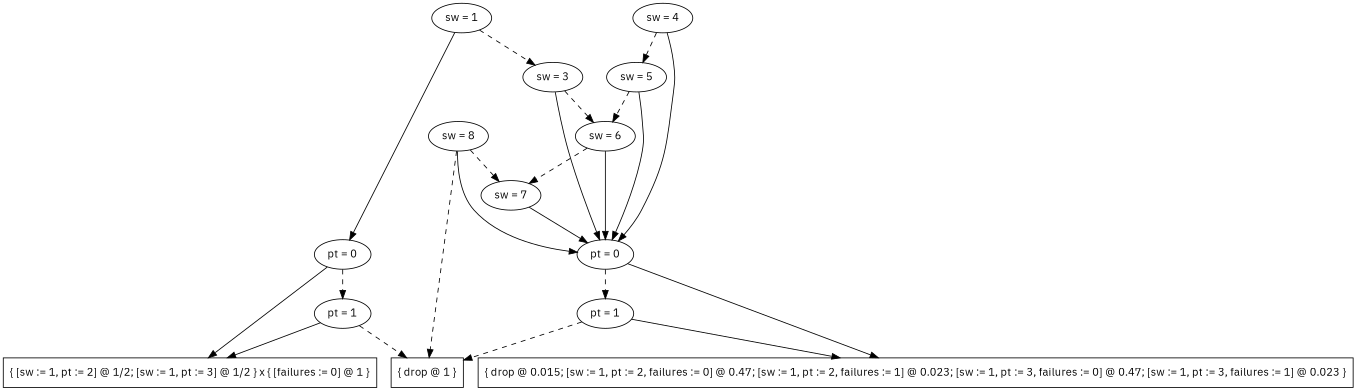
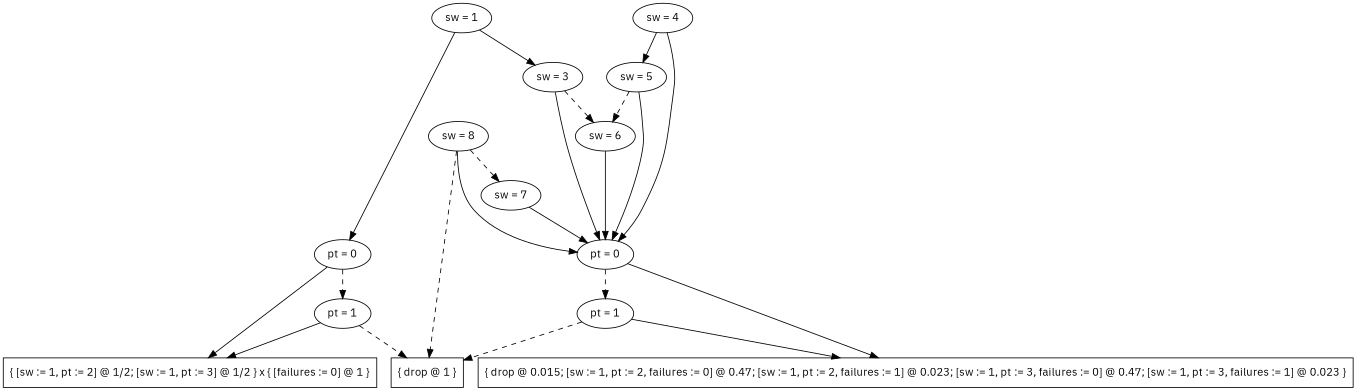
(651, 44) -> (651, 44)
(504, 45) -> (504, 45)
(562, 164) -> none
